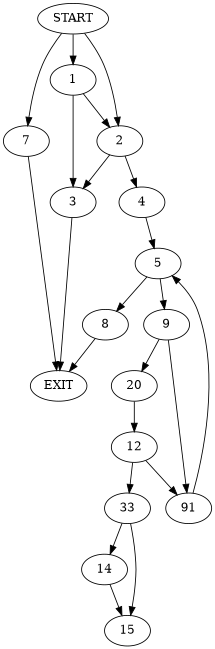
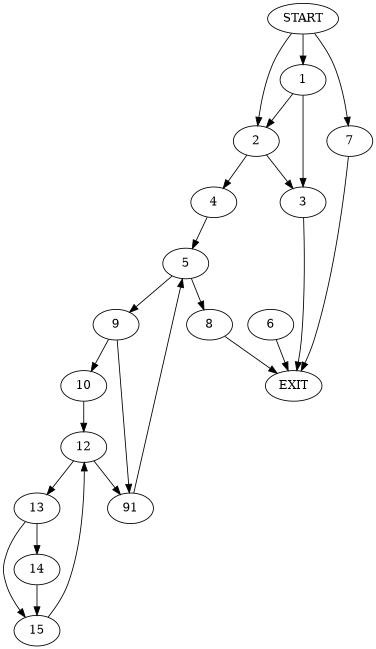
none -> (271, 325)
(134, 386) -> (84, 386)
(128, 508) -> (37, 508)
none -> (78, 547)
